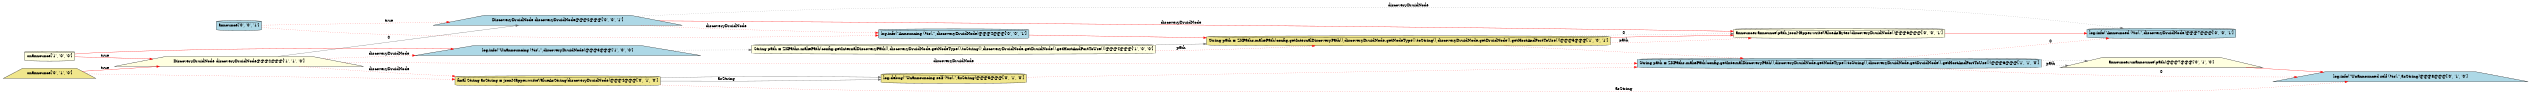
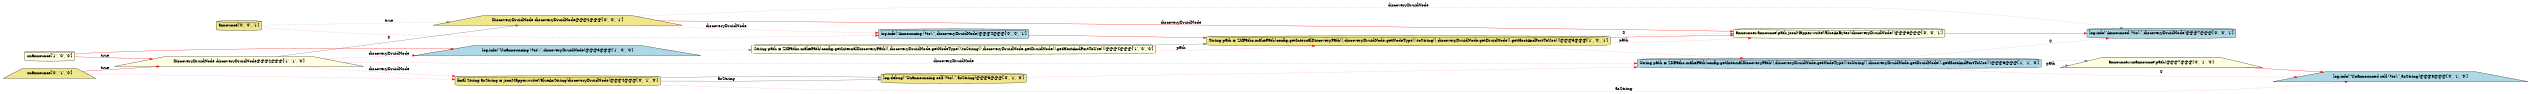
(558, 20) -> (558, 20)
(354, 24) -> (354, 24)
(239, 26) -> (239, 26)
